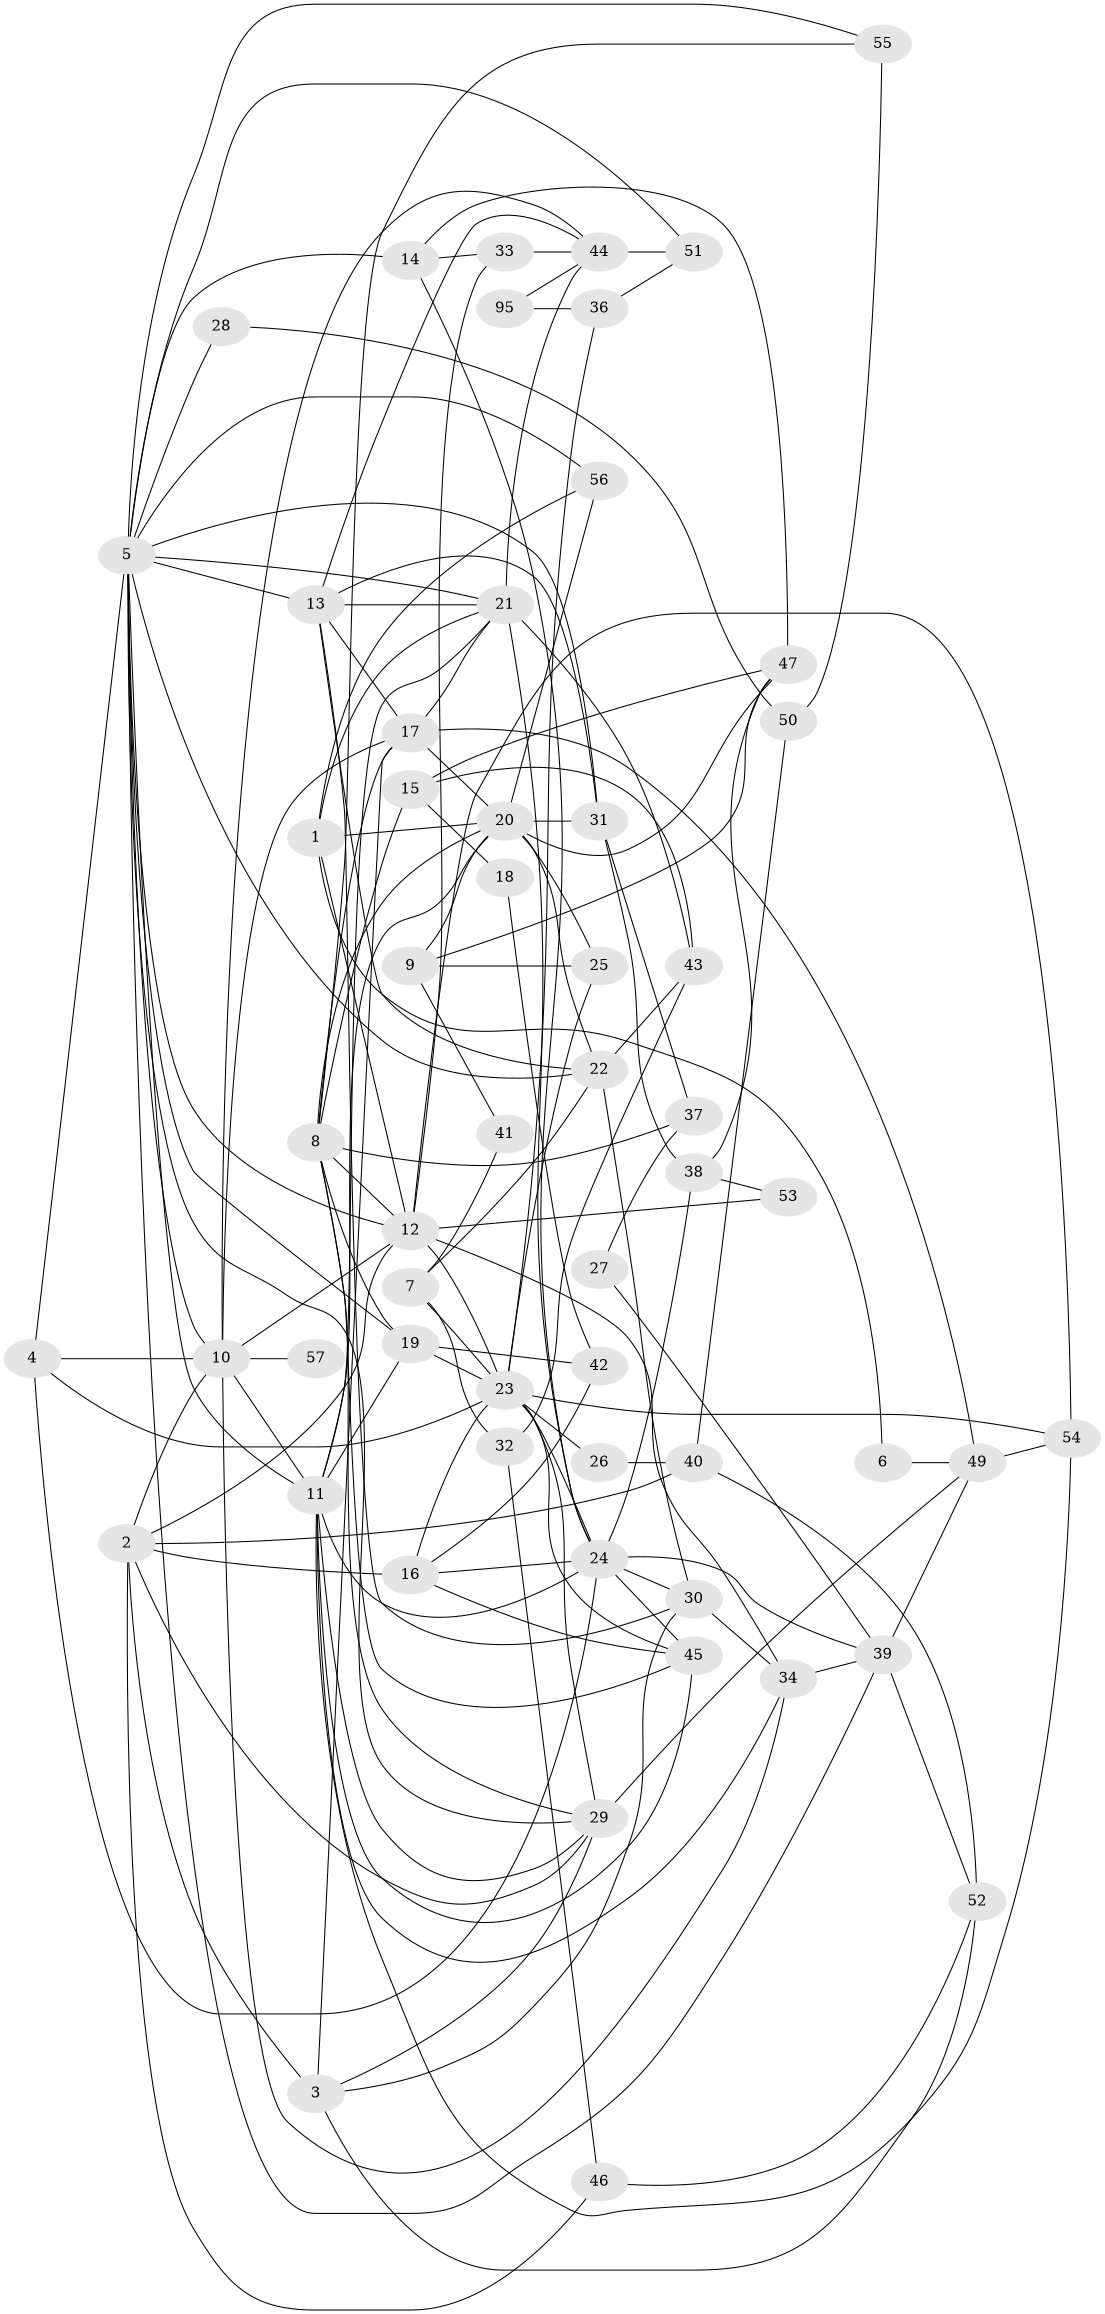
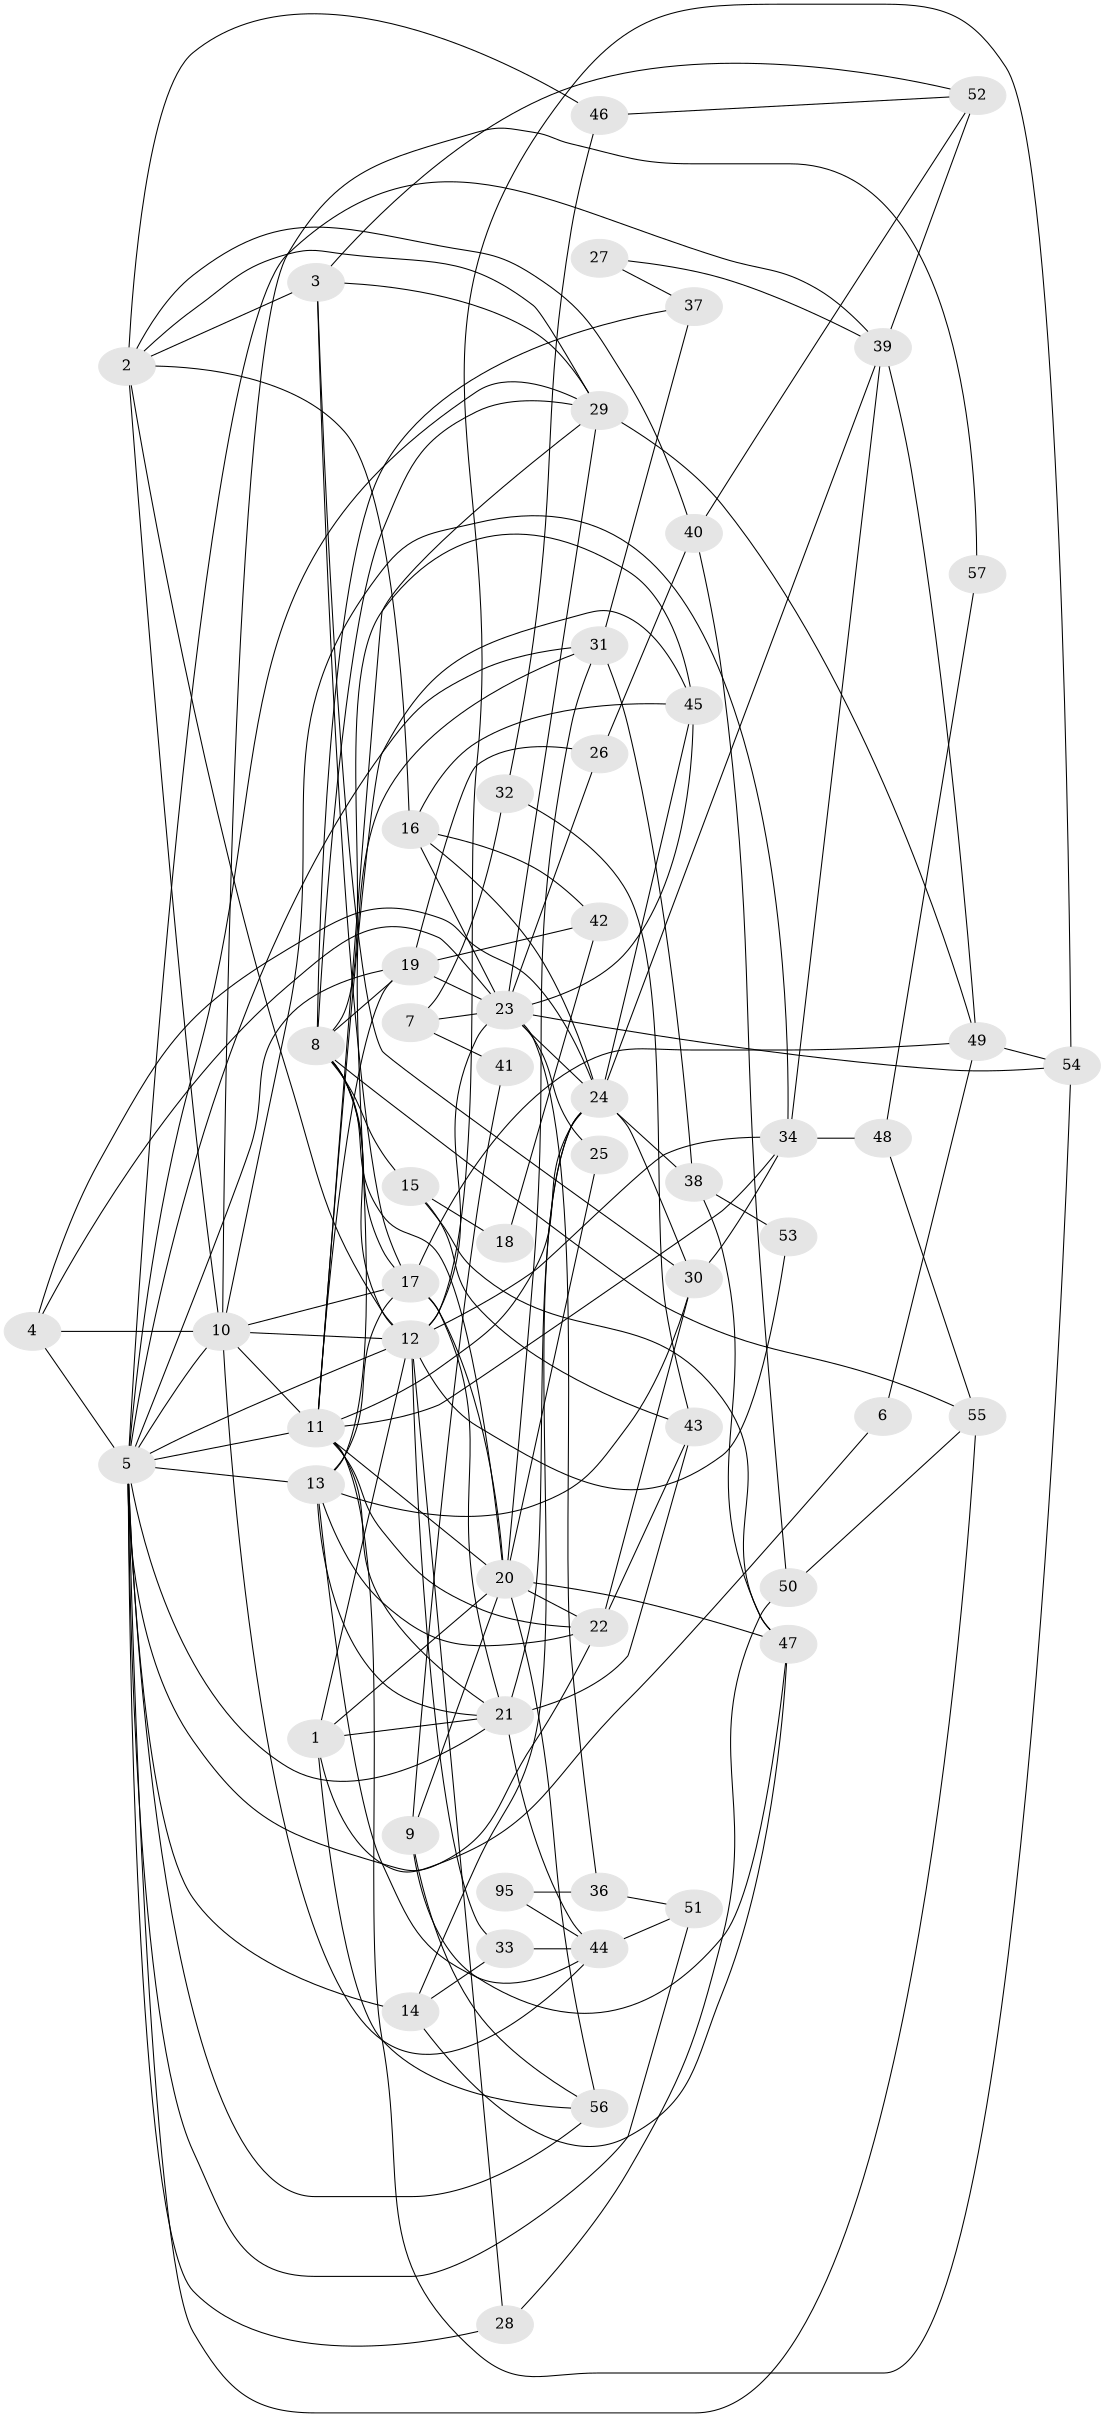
none -> (457, 807)
(505, 966) -> (466, 1996)
none -> (883, 1138)
(514, 1185) -> (416, 1570)
none -> (456, 1809)
